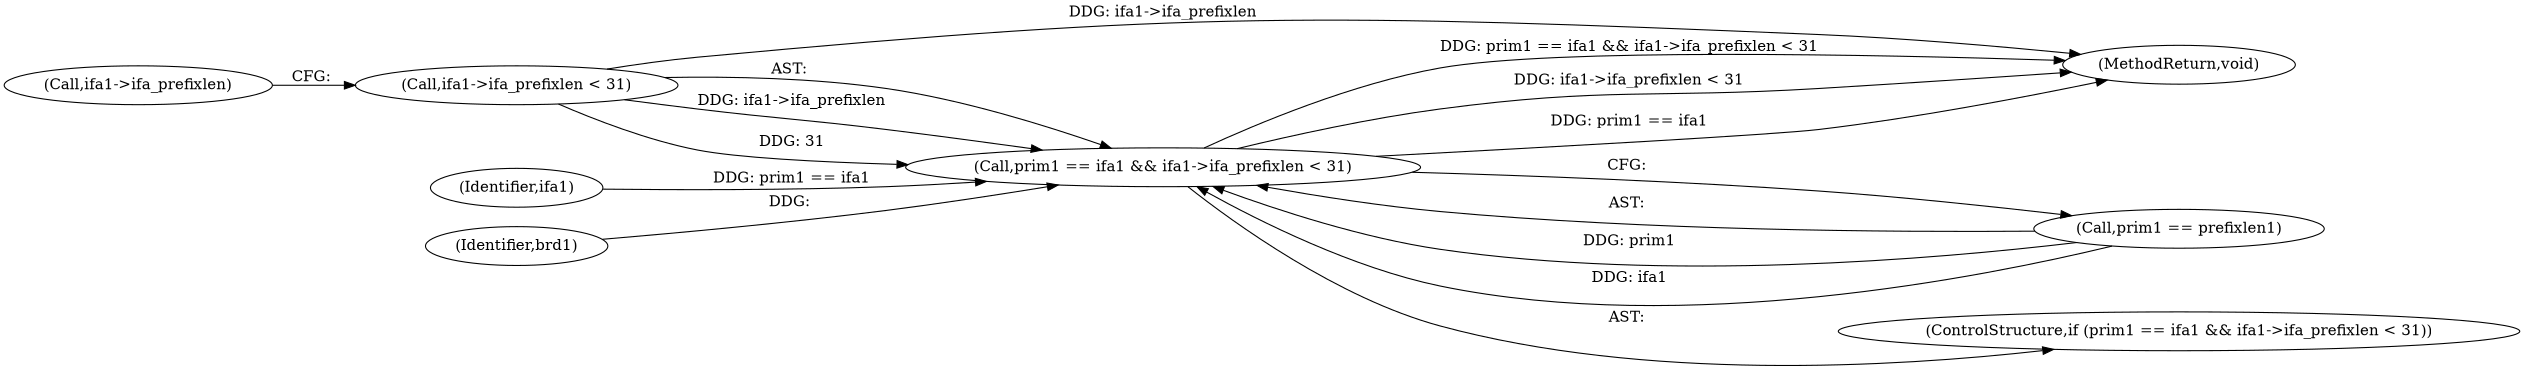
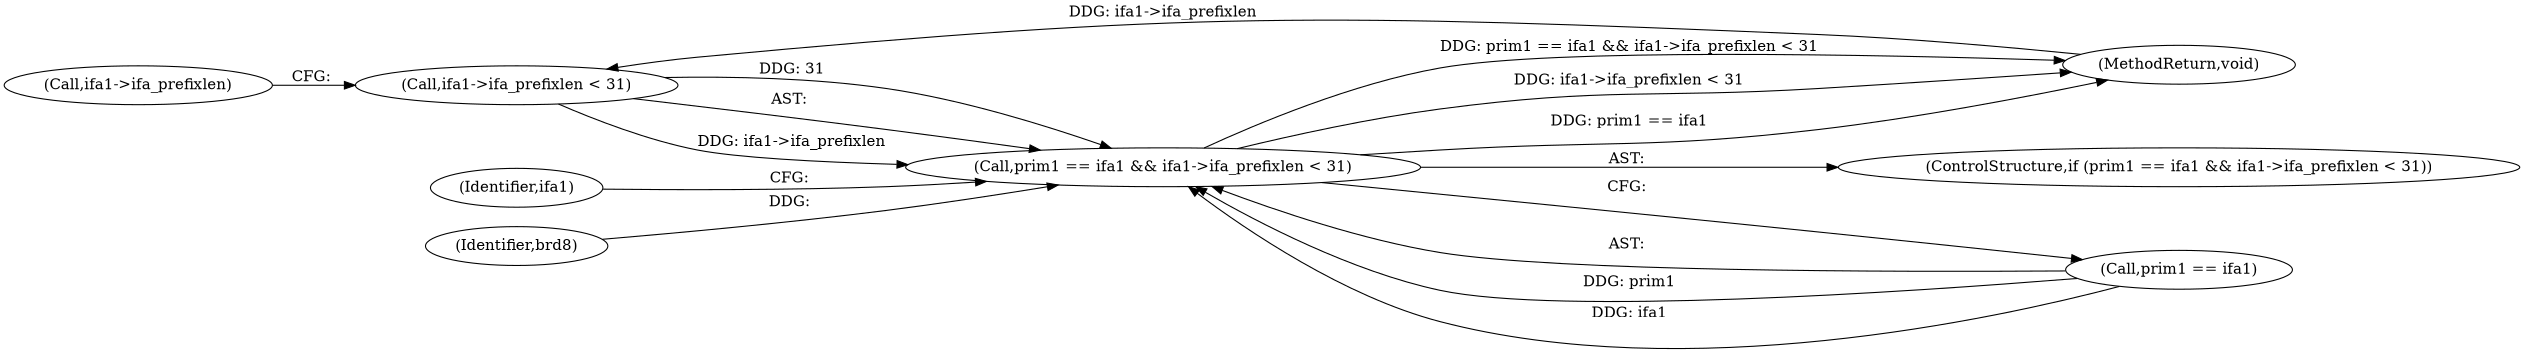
(1338, 20) -> (1349, 20)
(792, 179) -> (792, 179)
(2179, 229) -> (2179, 270)
(517, 246) -> (517, 246)
